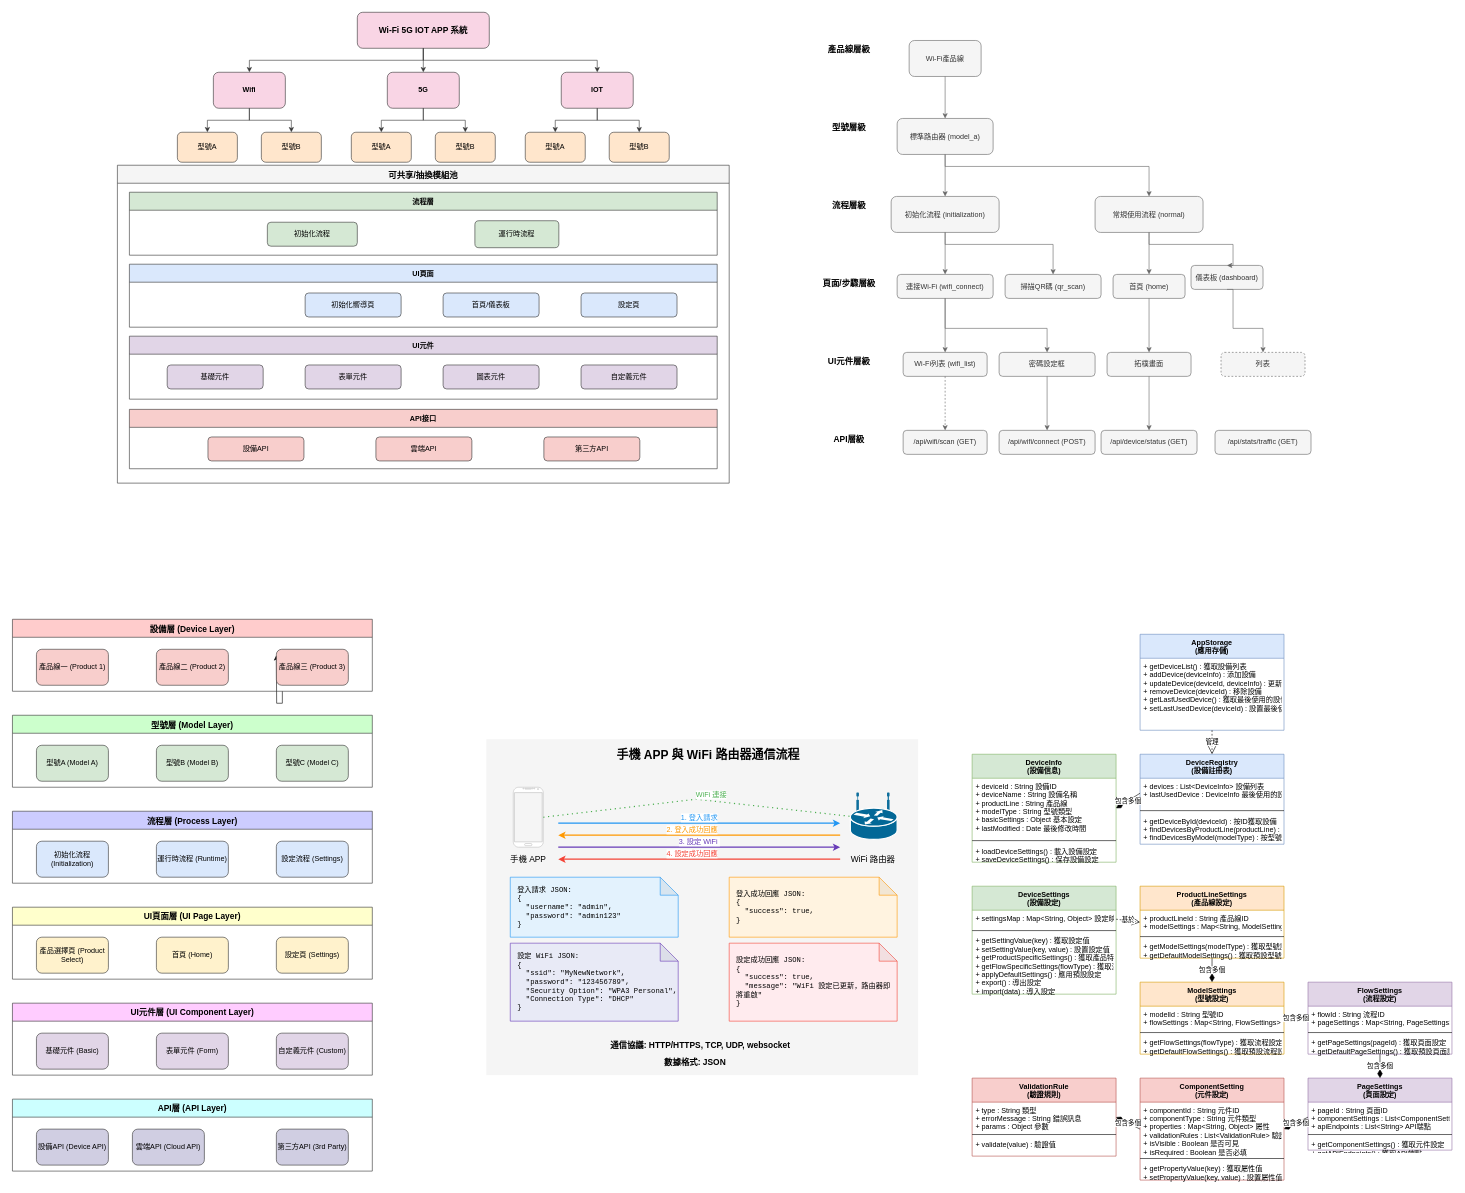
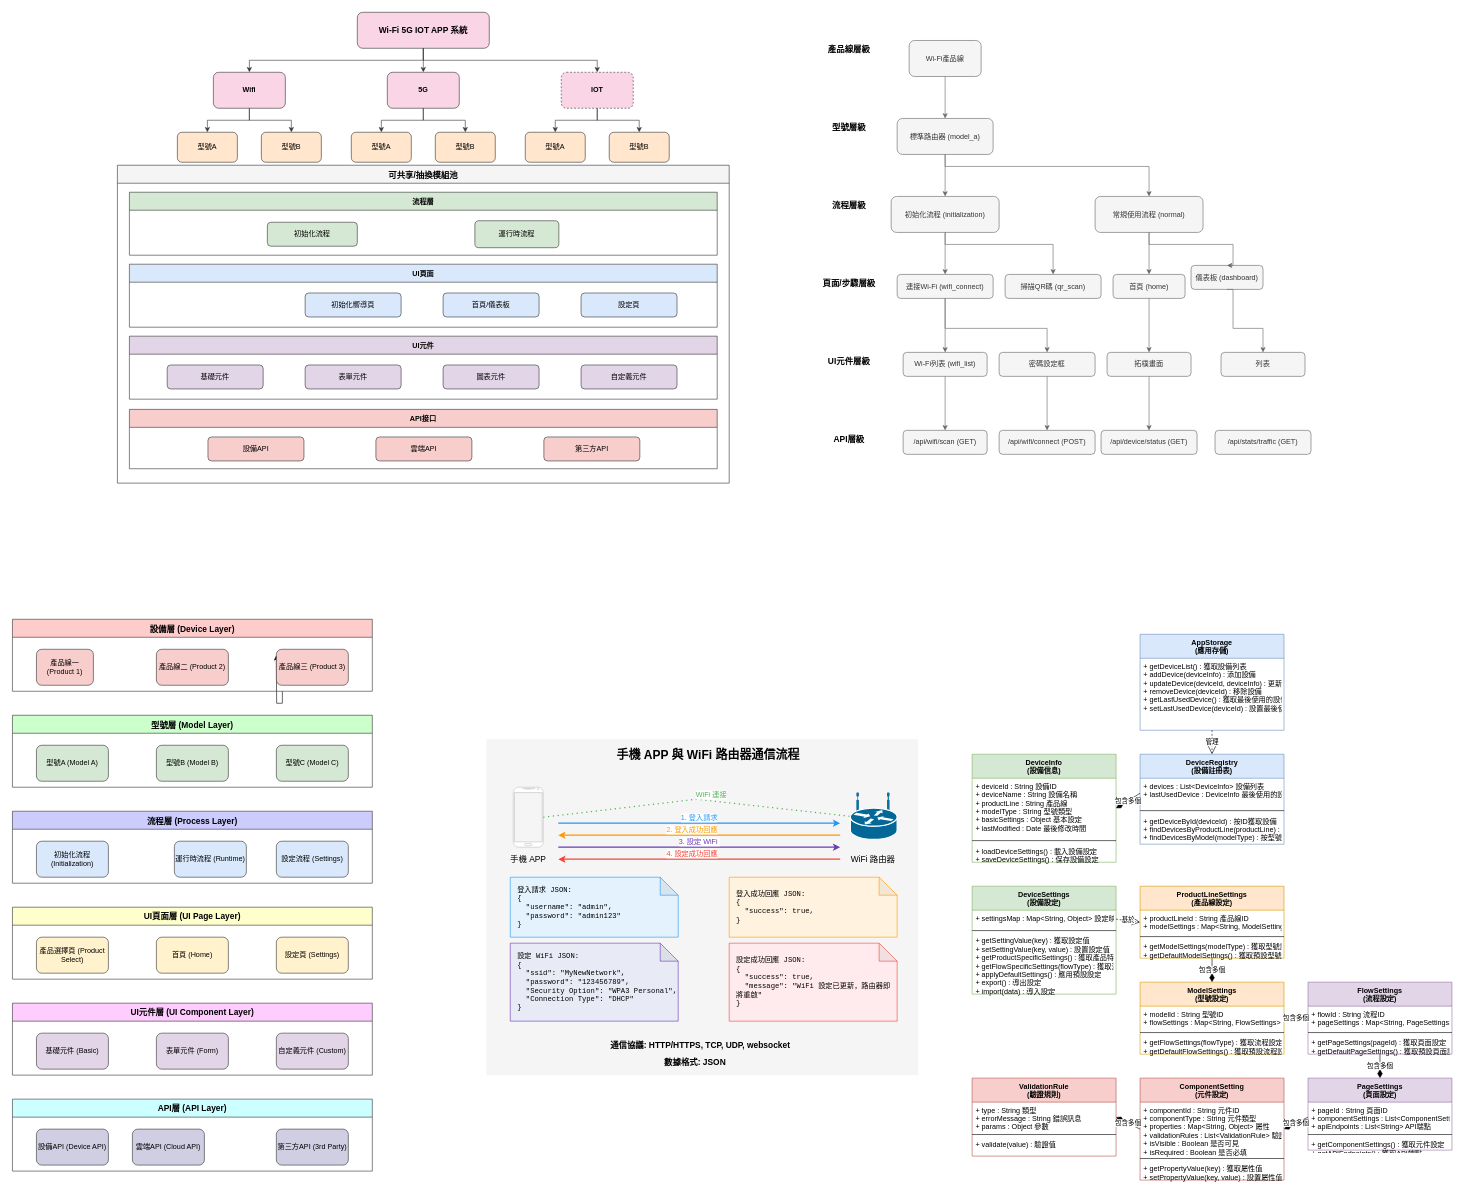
(597, 90) -> (597, 90)
(1263, 365) -> (1263, 365)
(945, 402) -> (945, 402)
(72, 668) -> (65, 668)
(192, 860) -> (210, 860)
